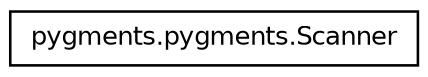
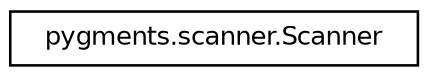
(214, 38) -> (214, 38)
